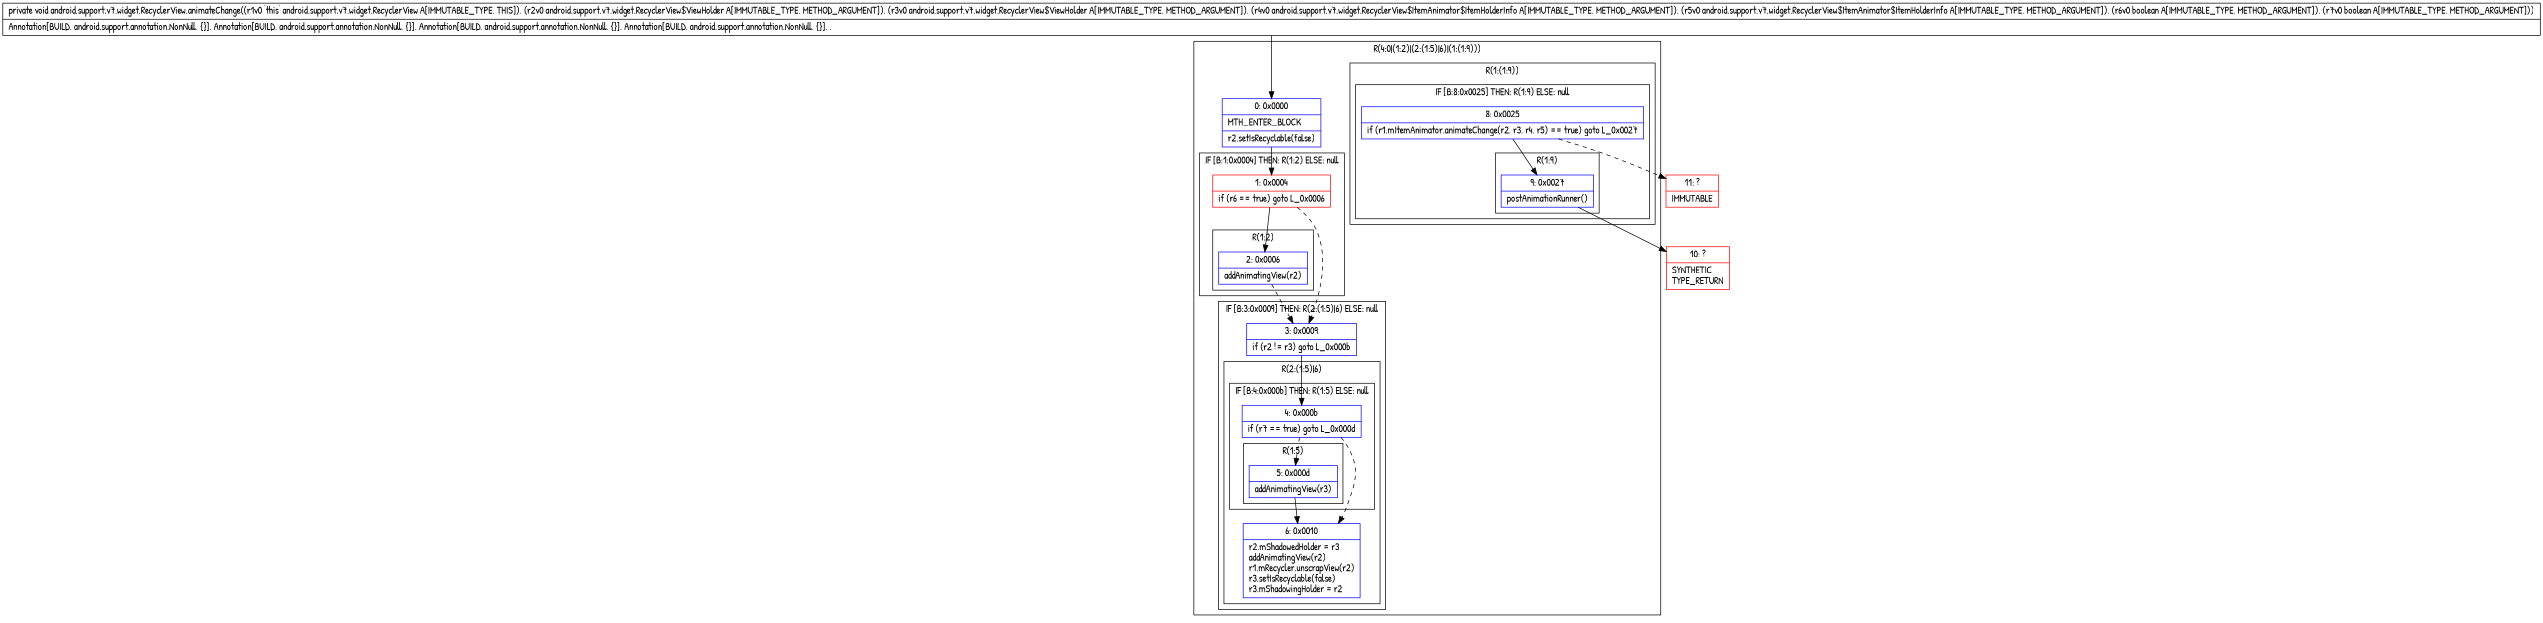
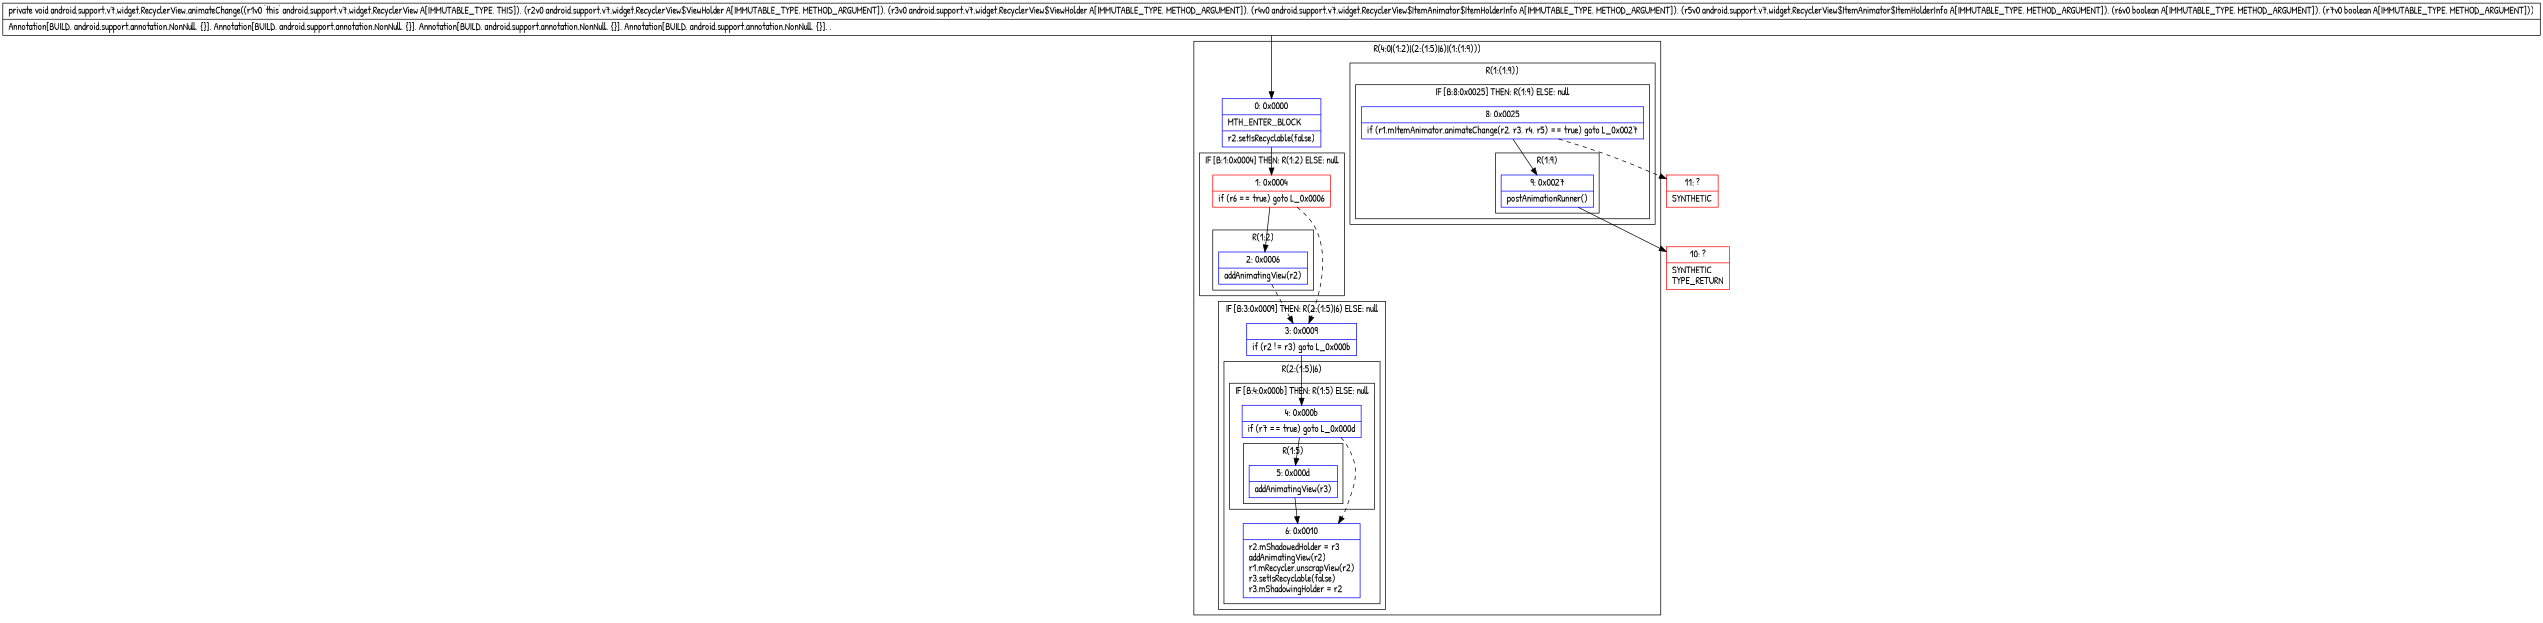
(1692, 199) -> (1692, 199)
(1298, 448) -> (1298, 448)
